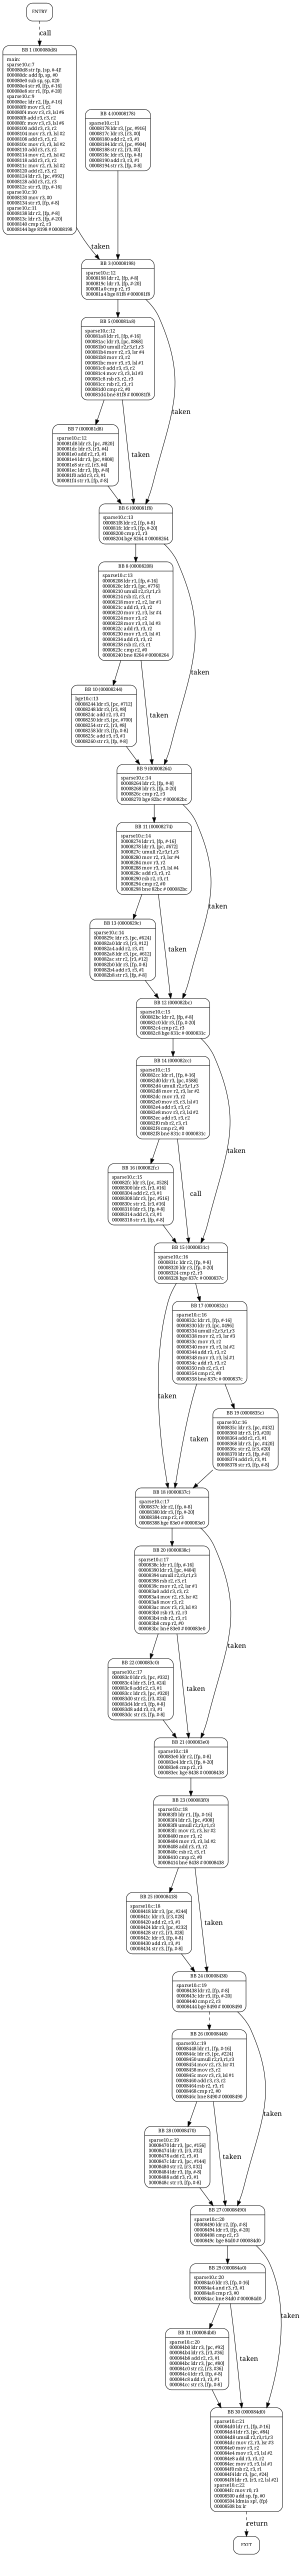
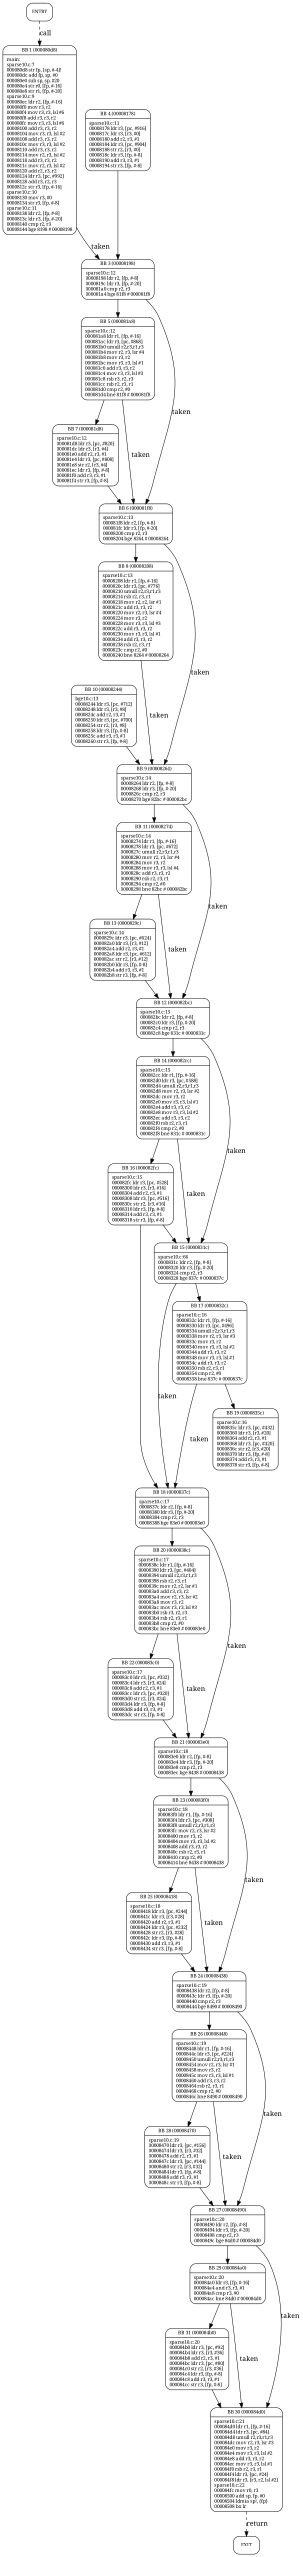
(118, 670) -> none
(196, 1194) -> (196, 1194)
(173, 1257) -> (173, 1257)
(205, 1477) -> (141, 1356)
none -> (246, 1871)
(209, 2018) -> (209, 2018)
